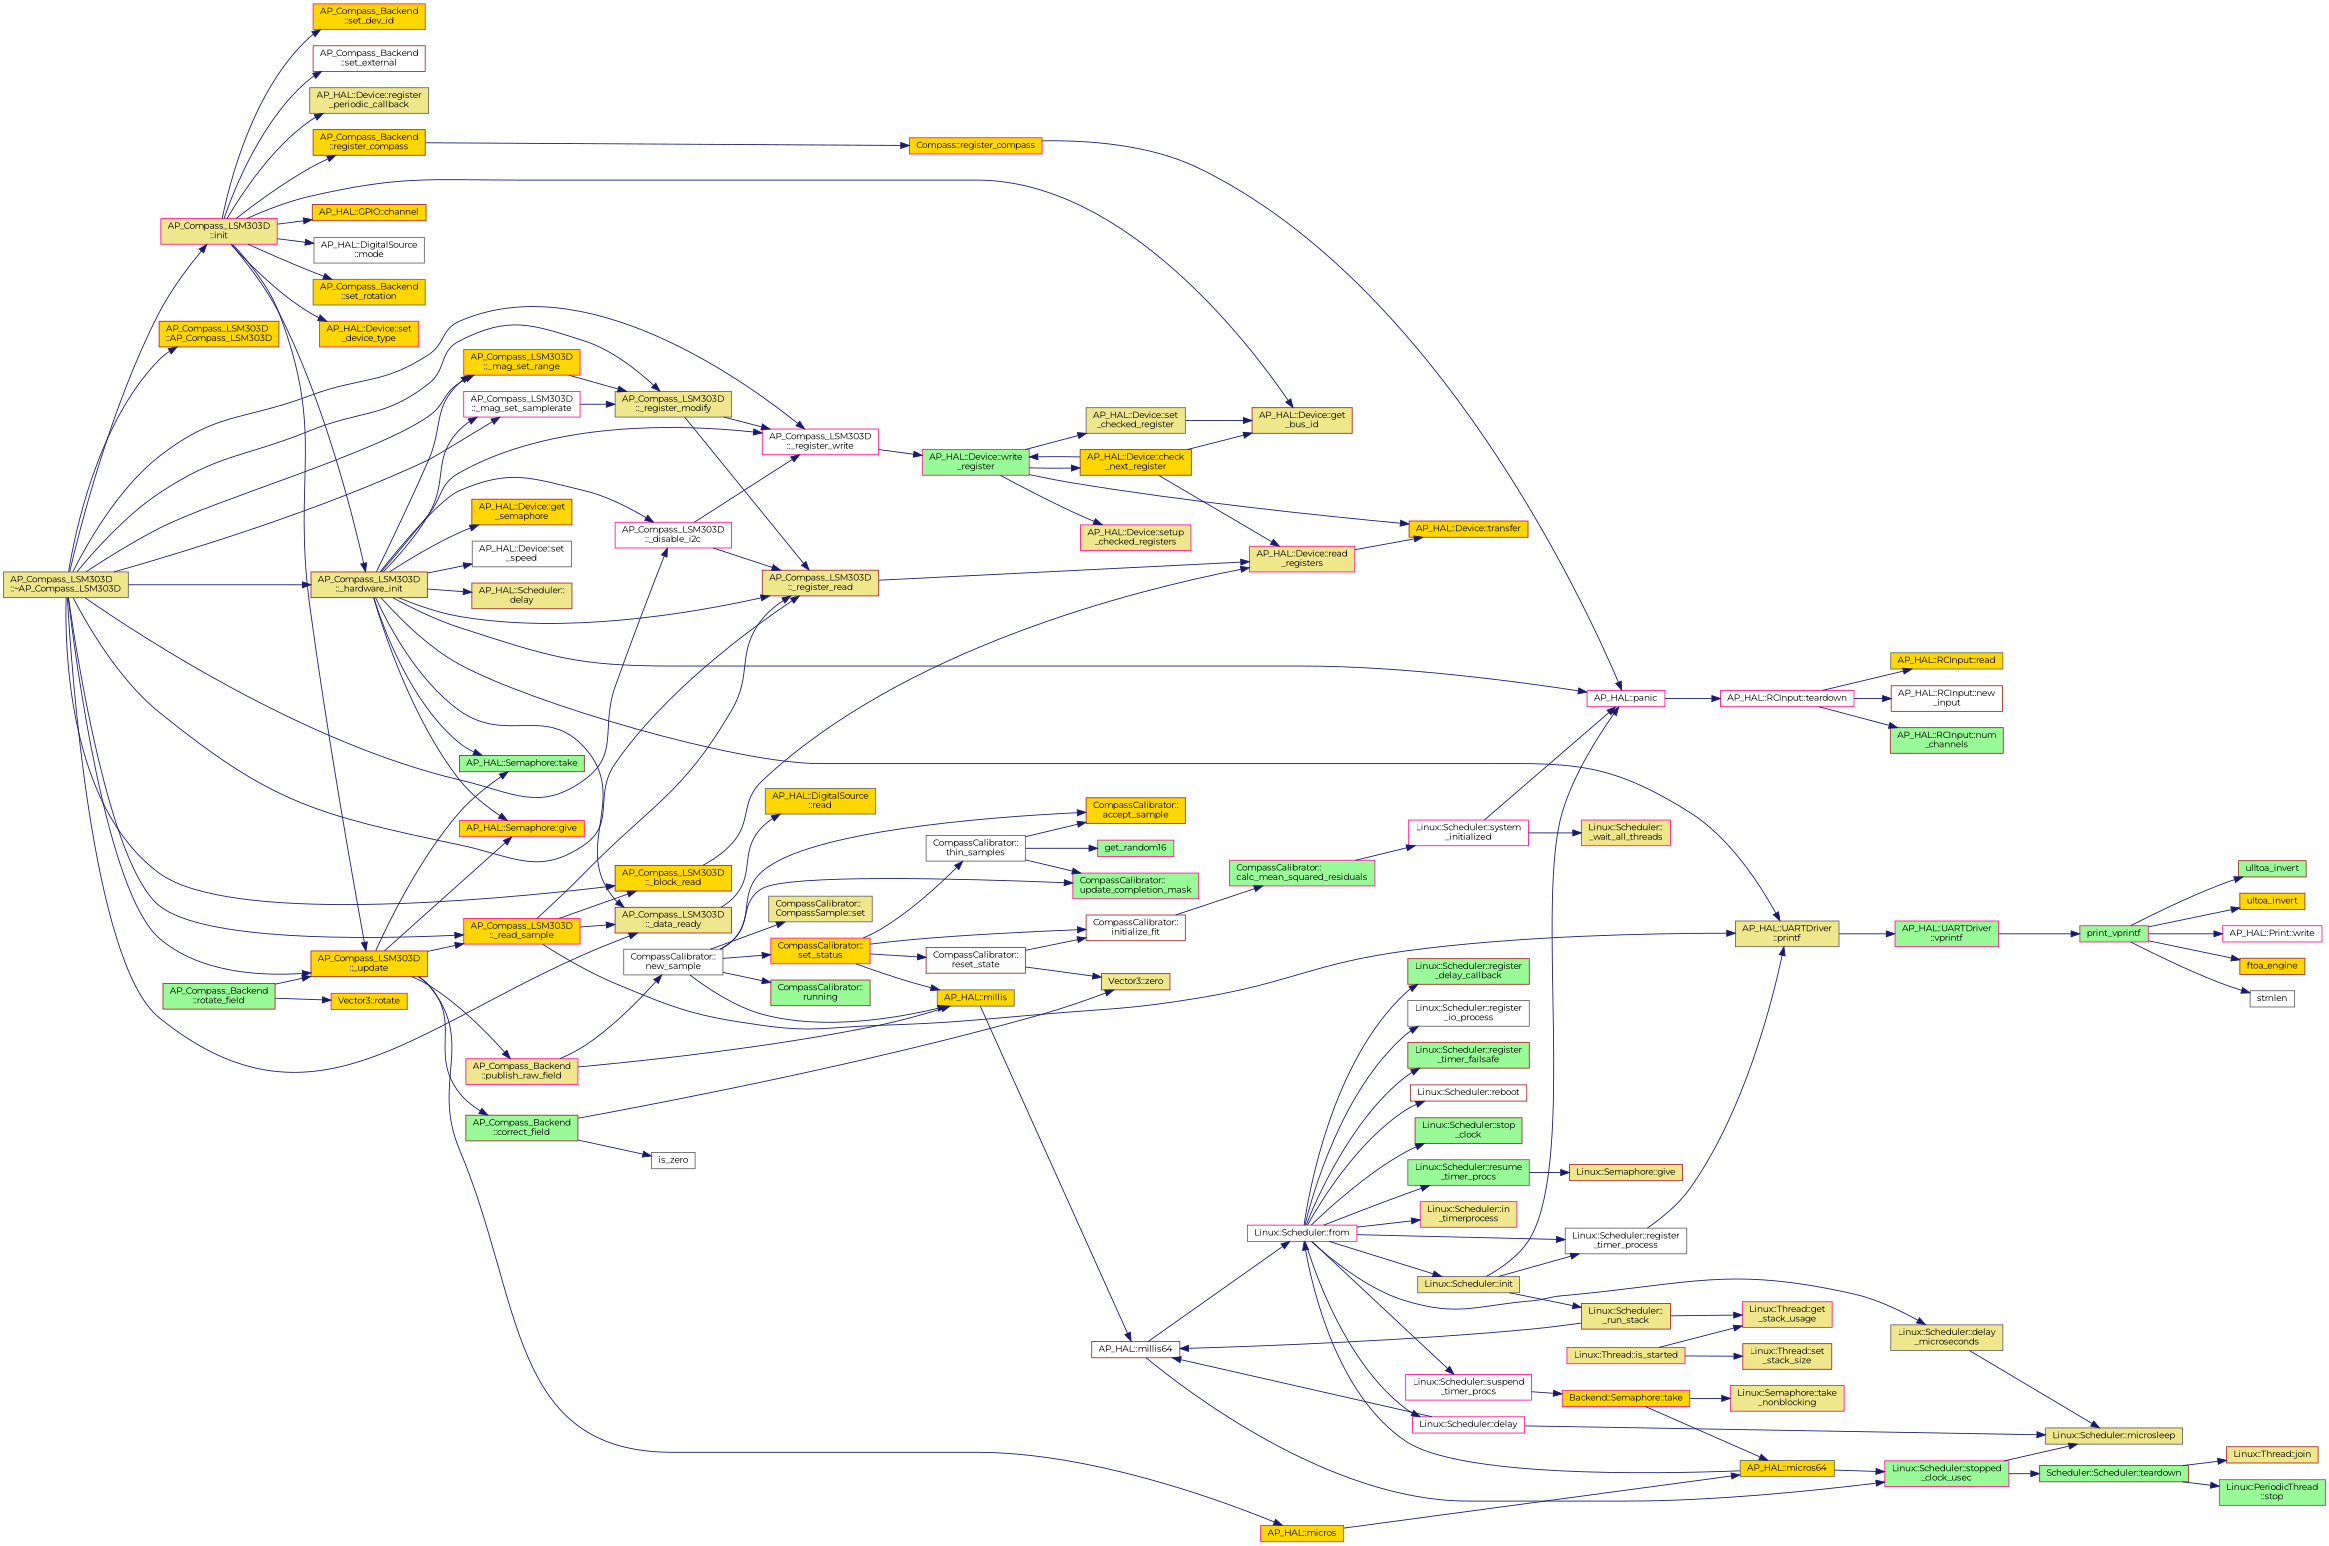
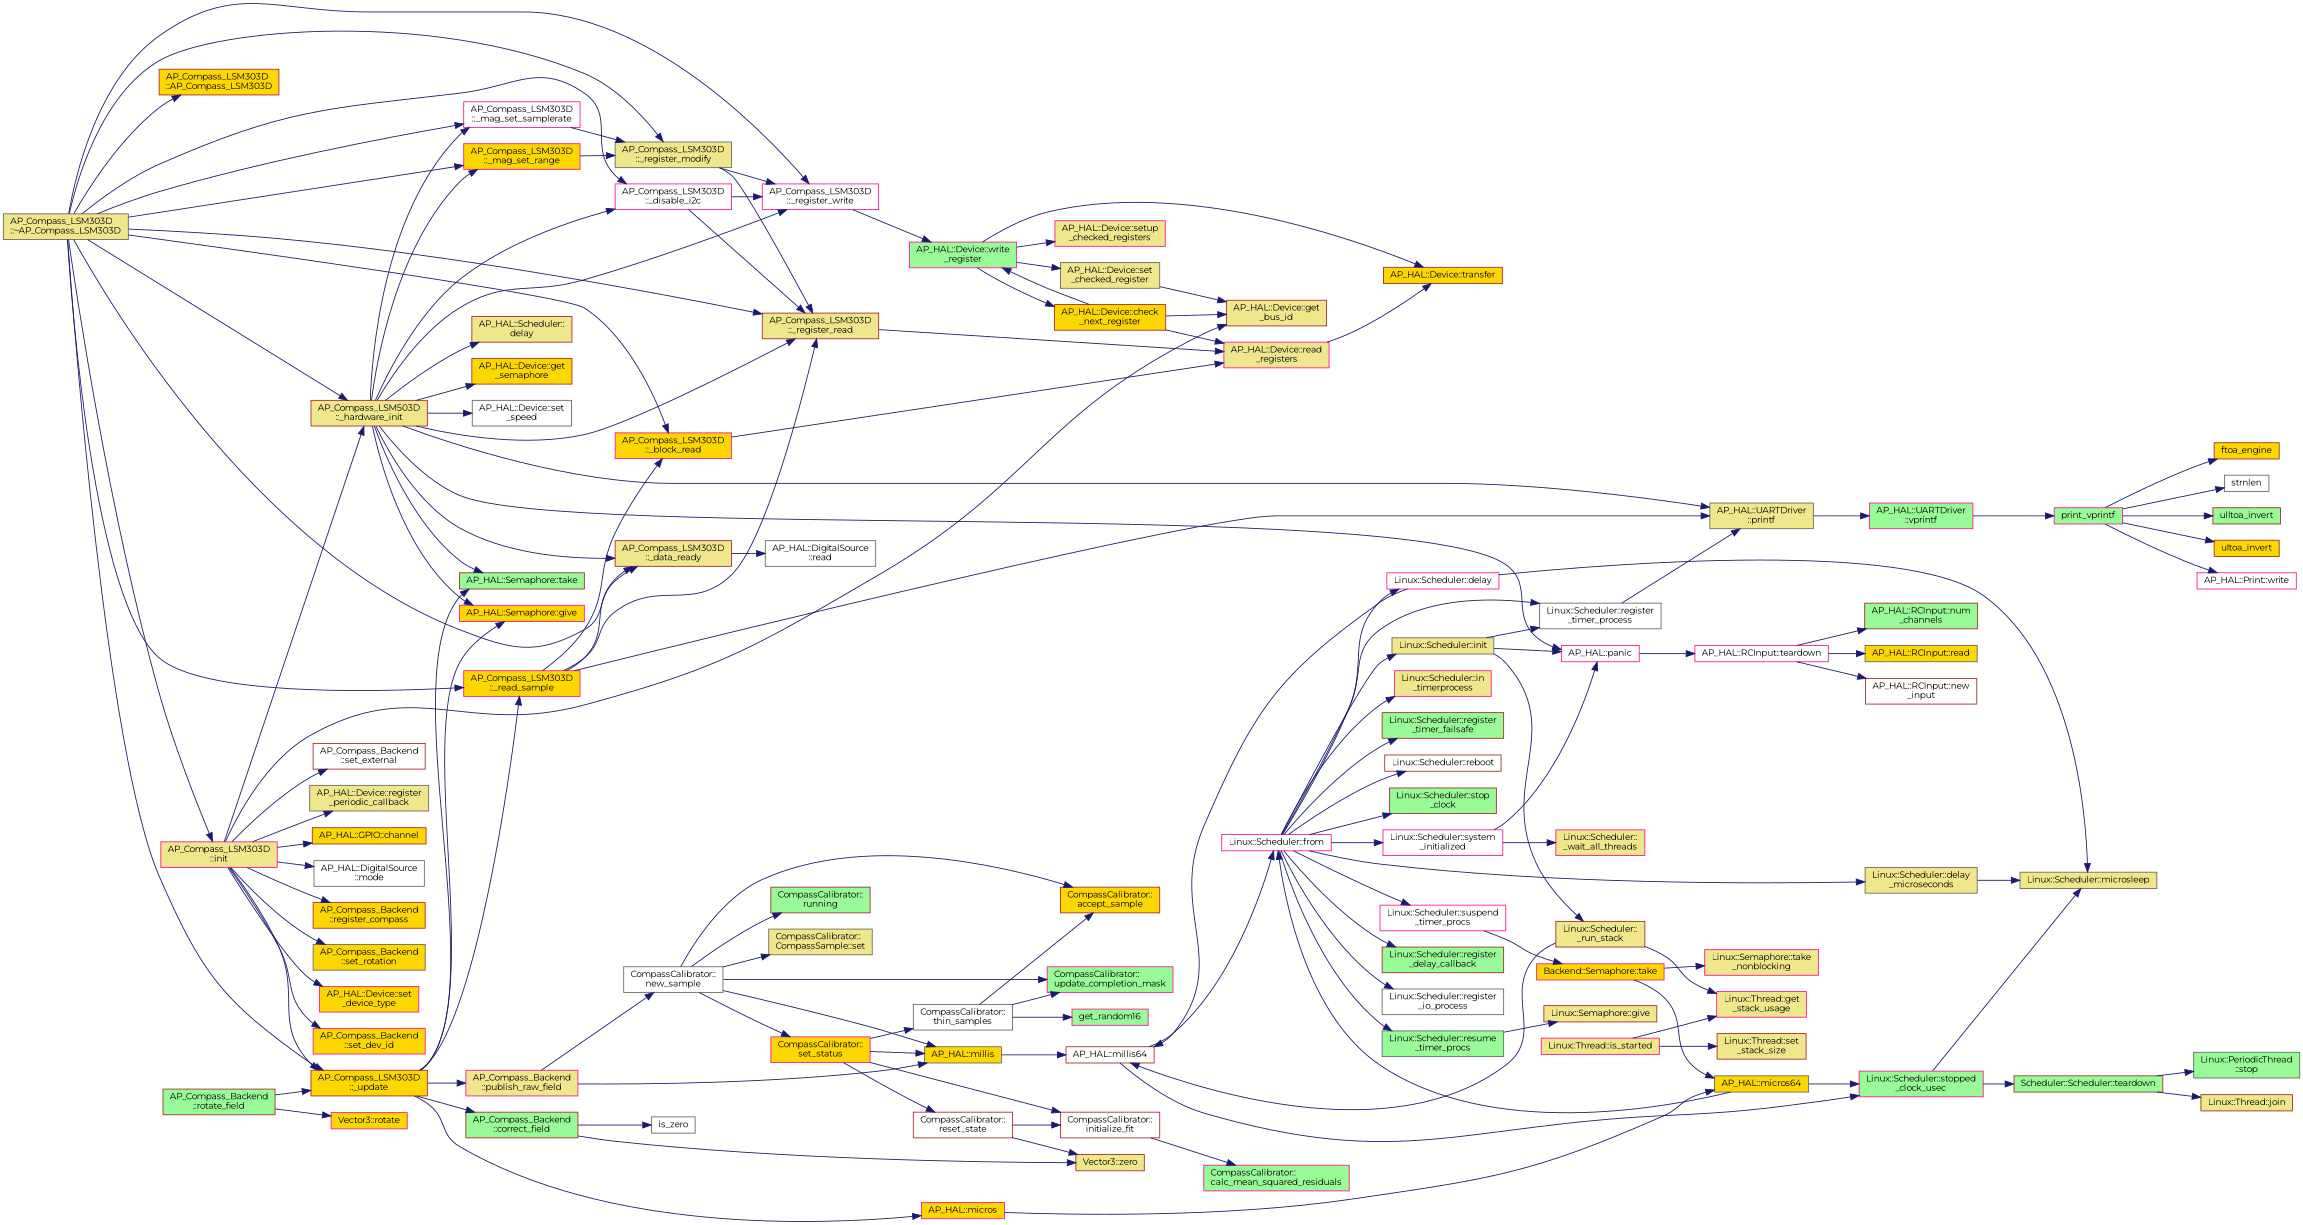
(976, 146) -> none
(369, 585) -> (369, 413)
(820, 801) -> (820, 554)
(1381, 854) -> (1353, 843)
(673, 878) -> (673, 446)
